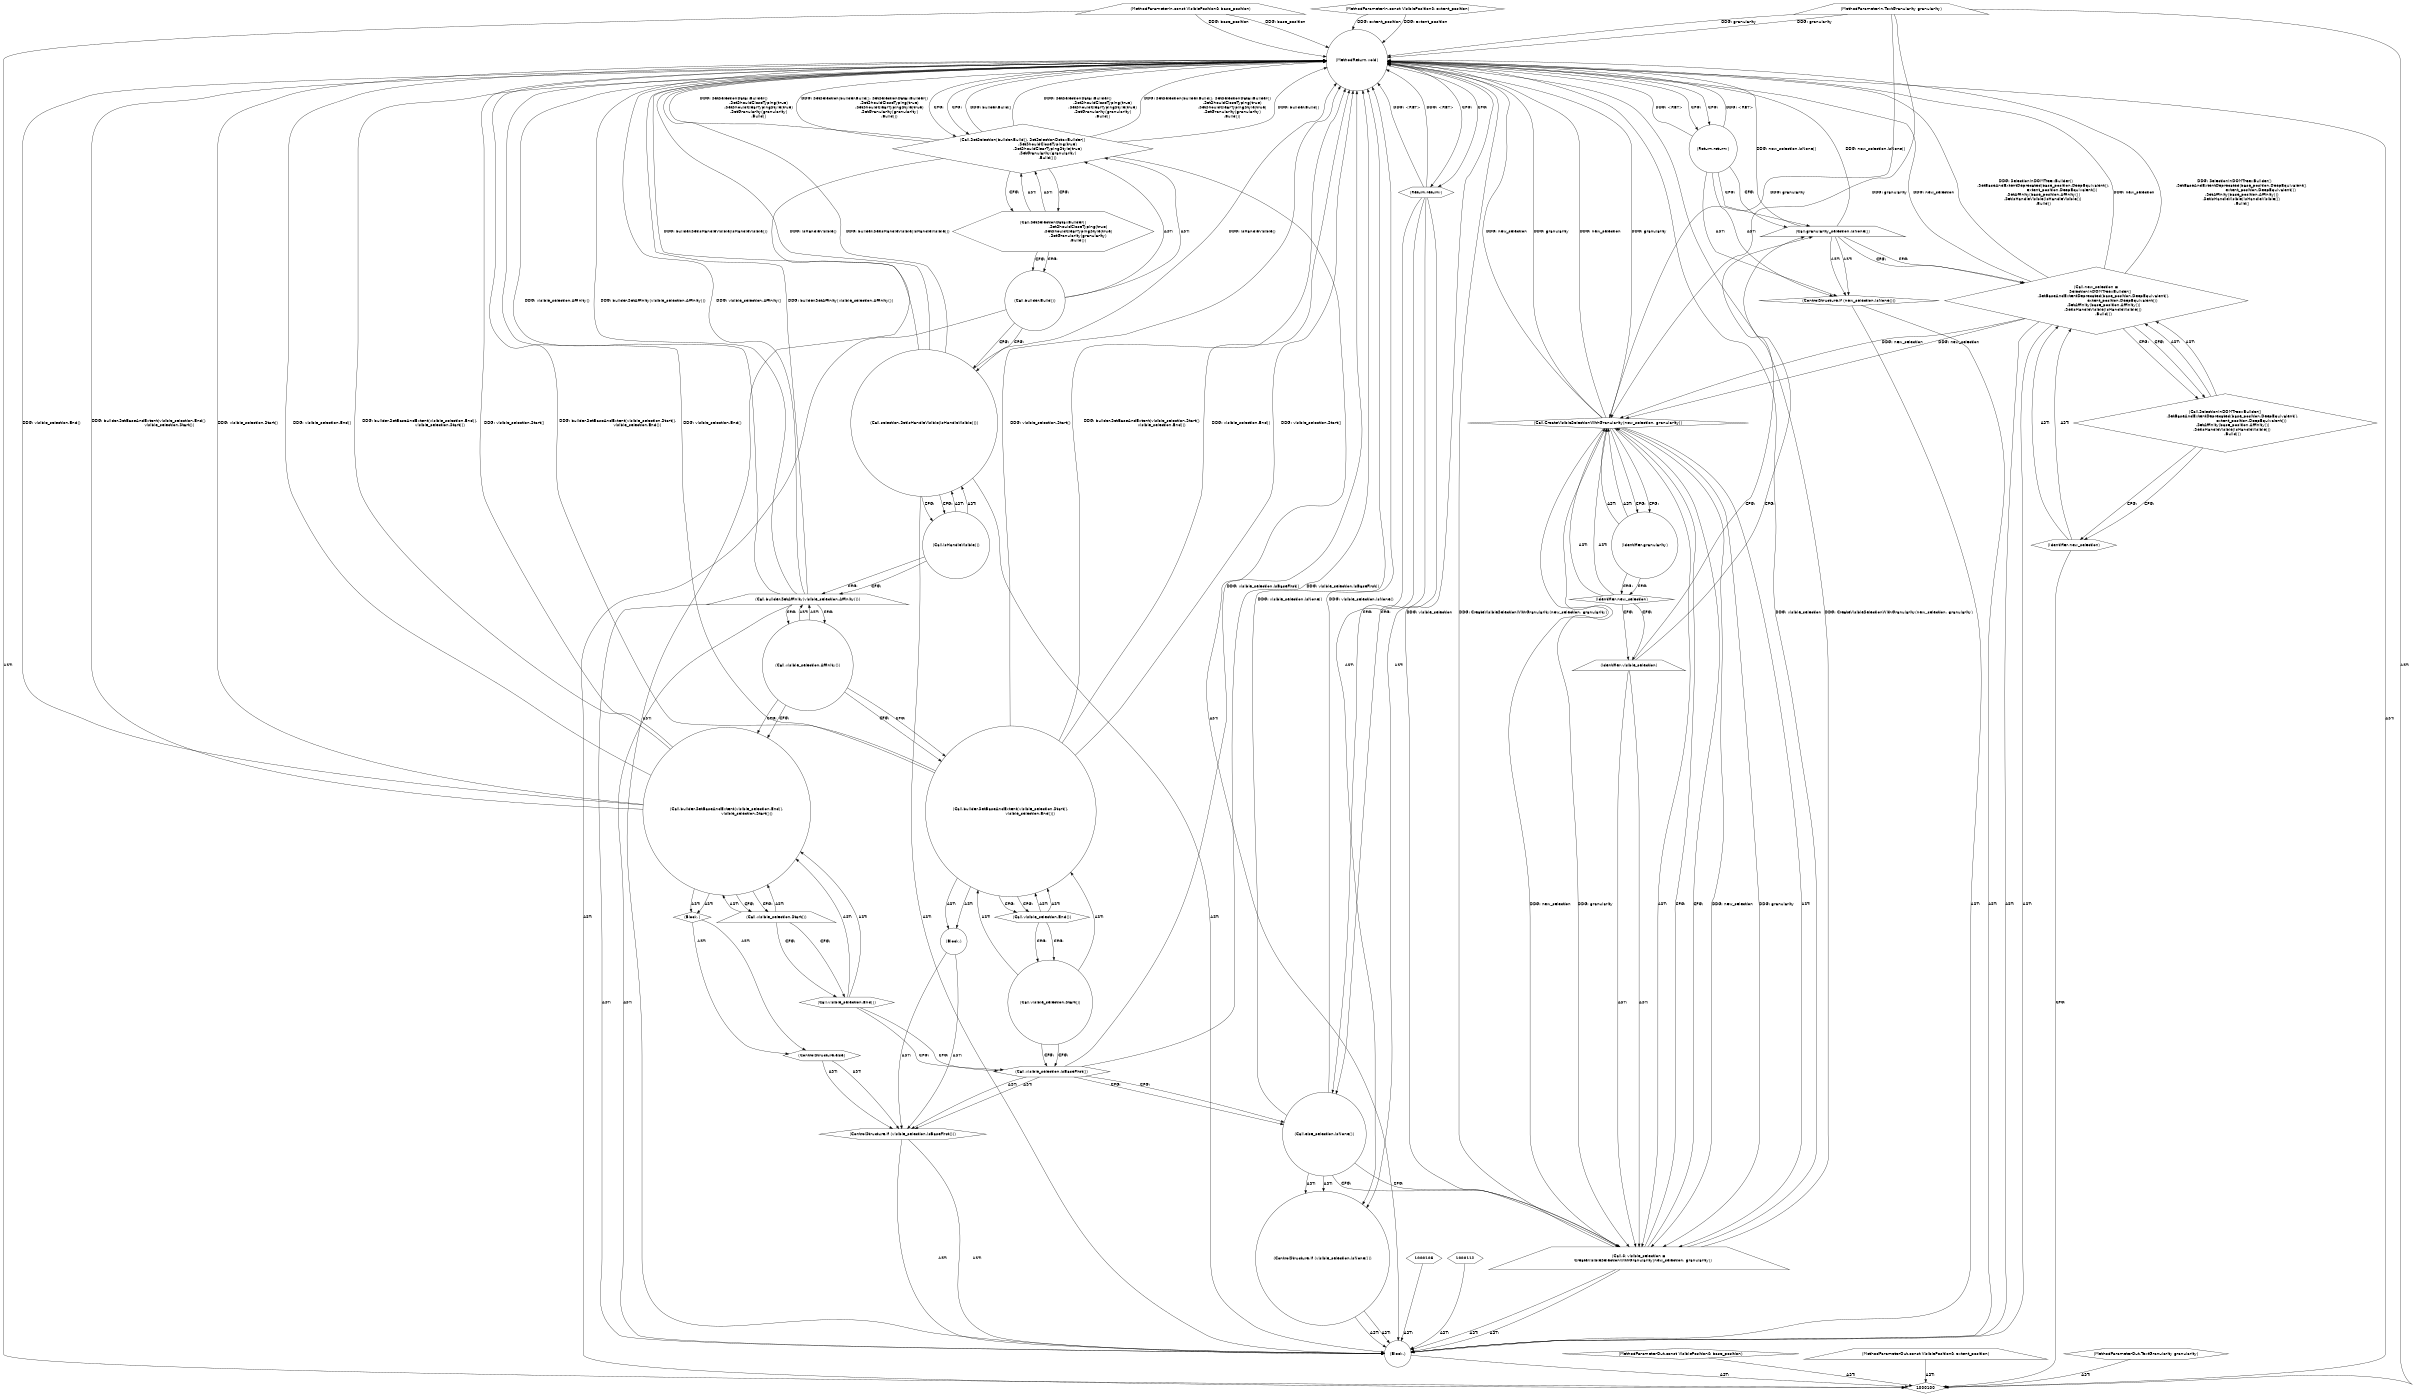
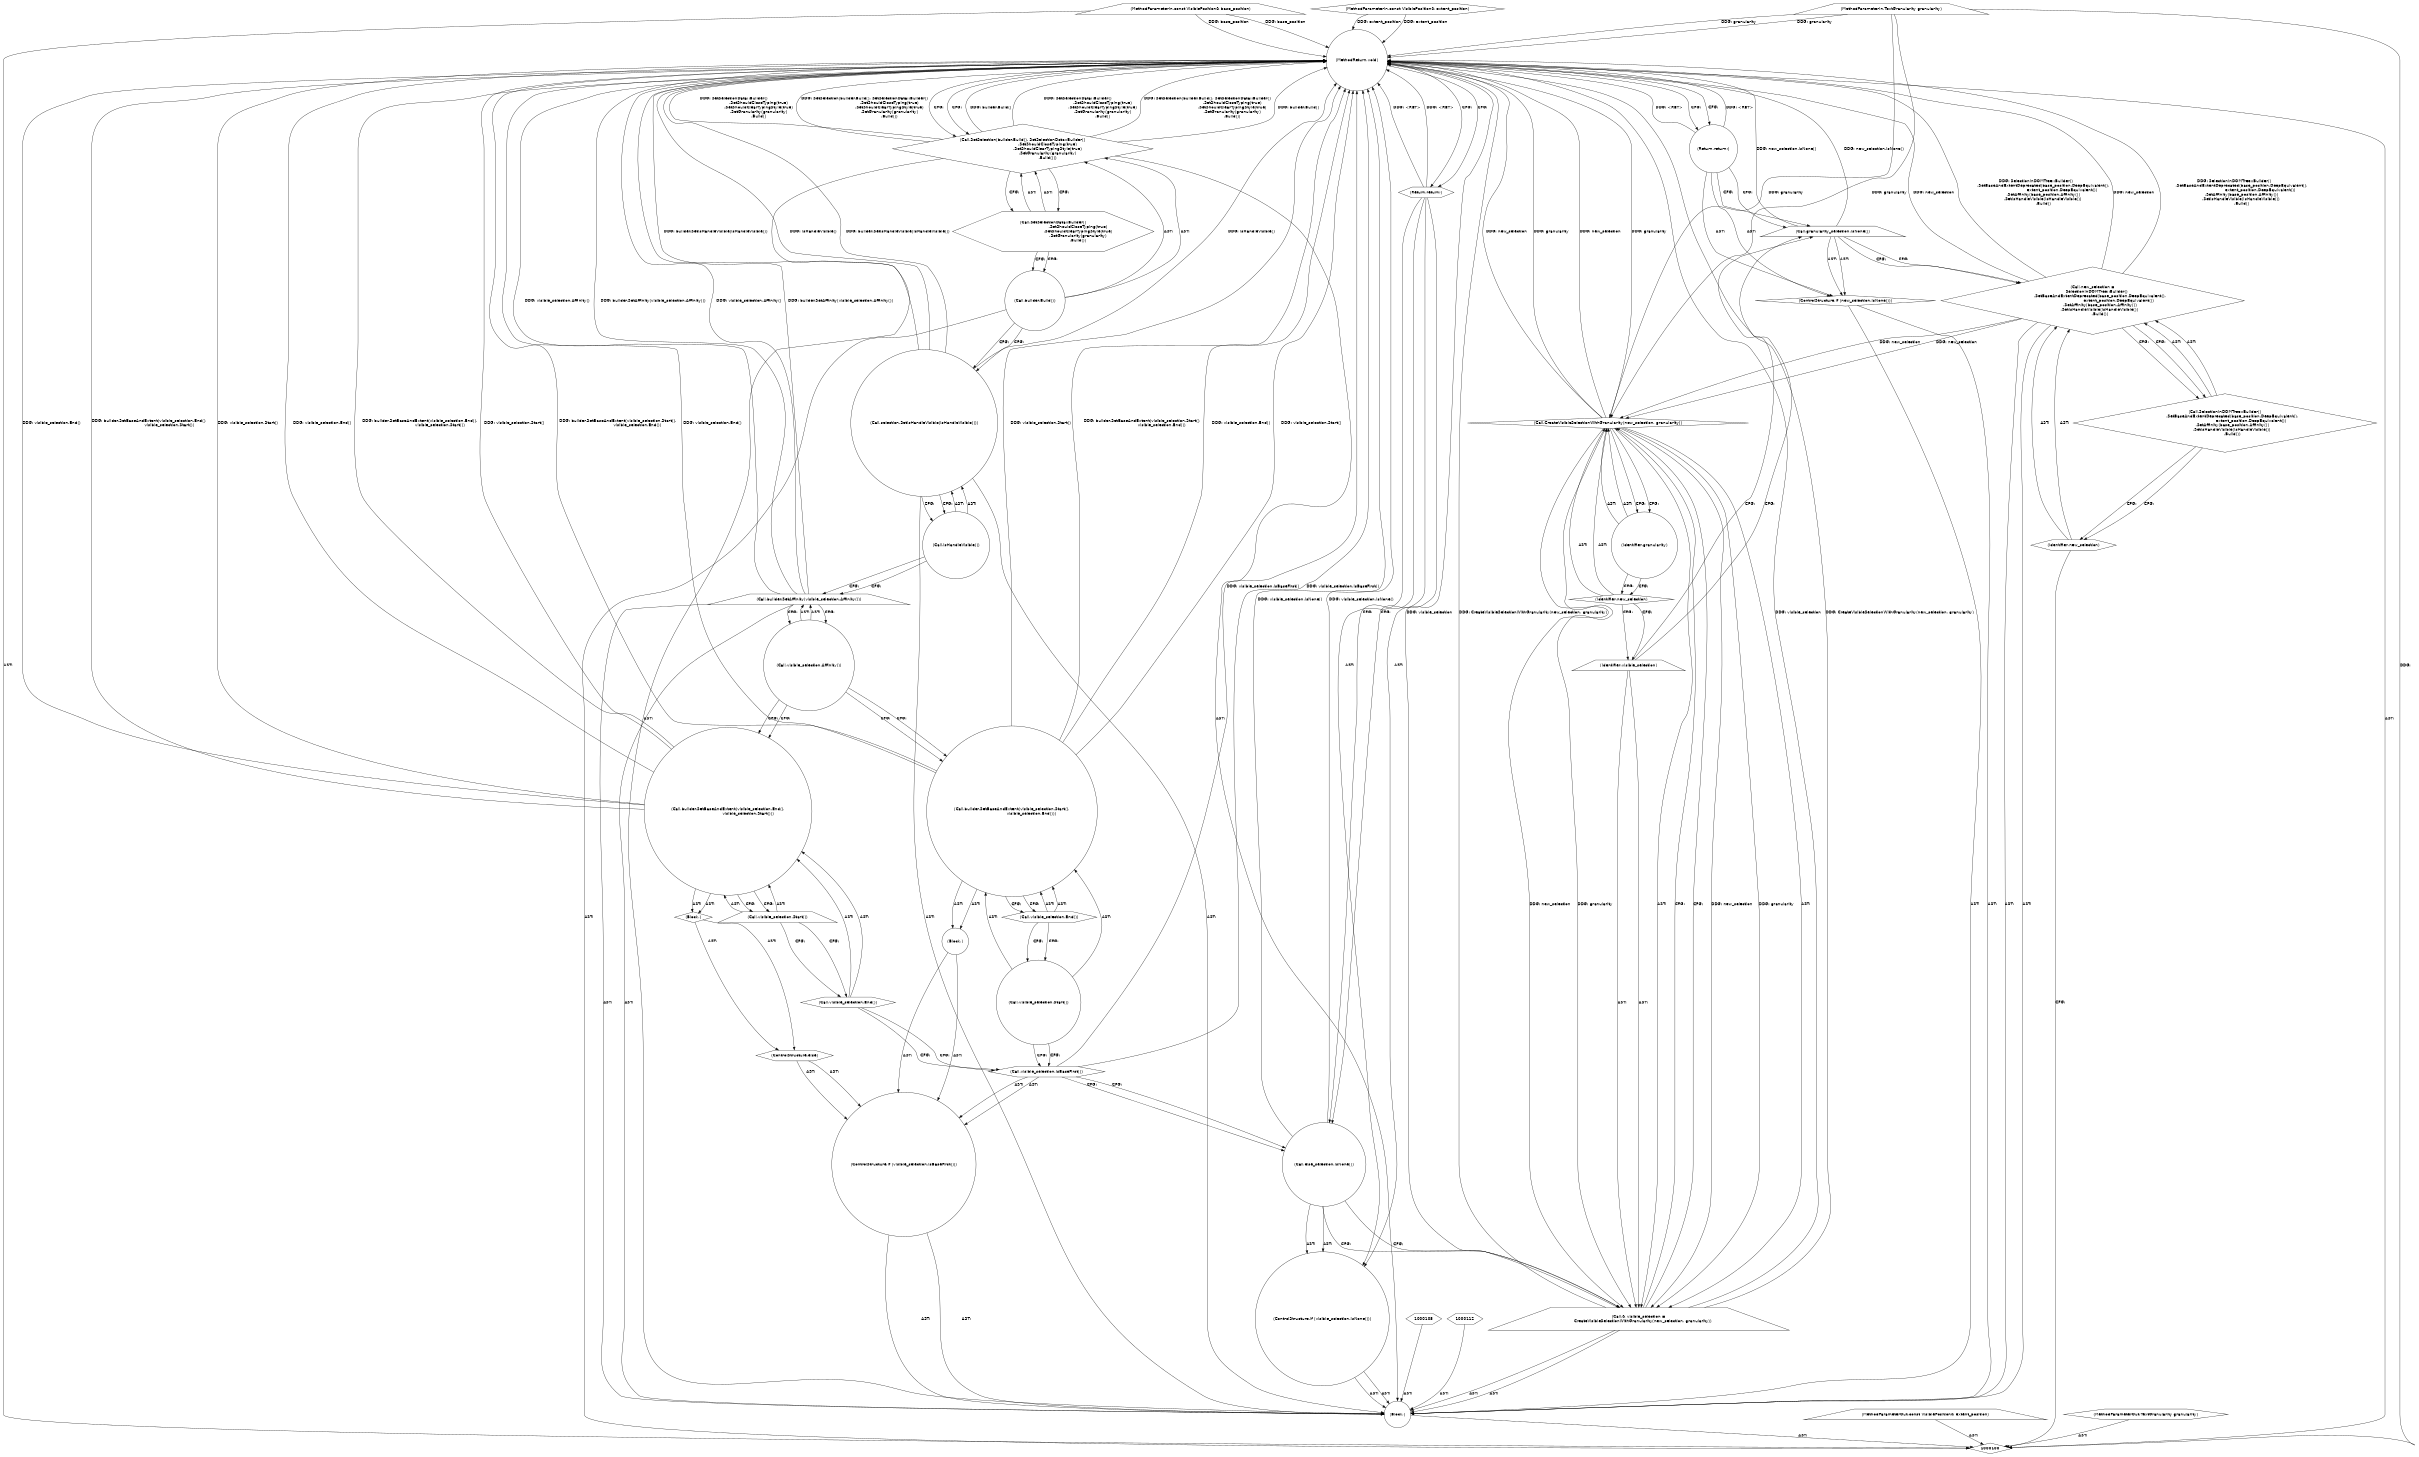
(2405, 665) -> (2406, 665)
(903, 1134) -> (904, 1164)
(1681, 1354) -> none
